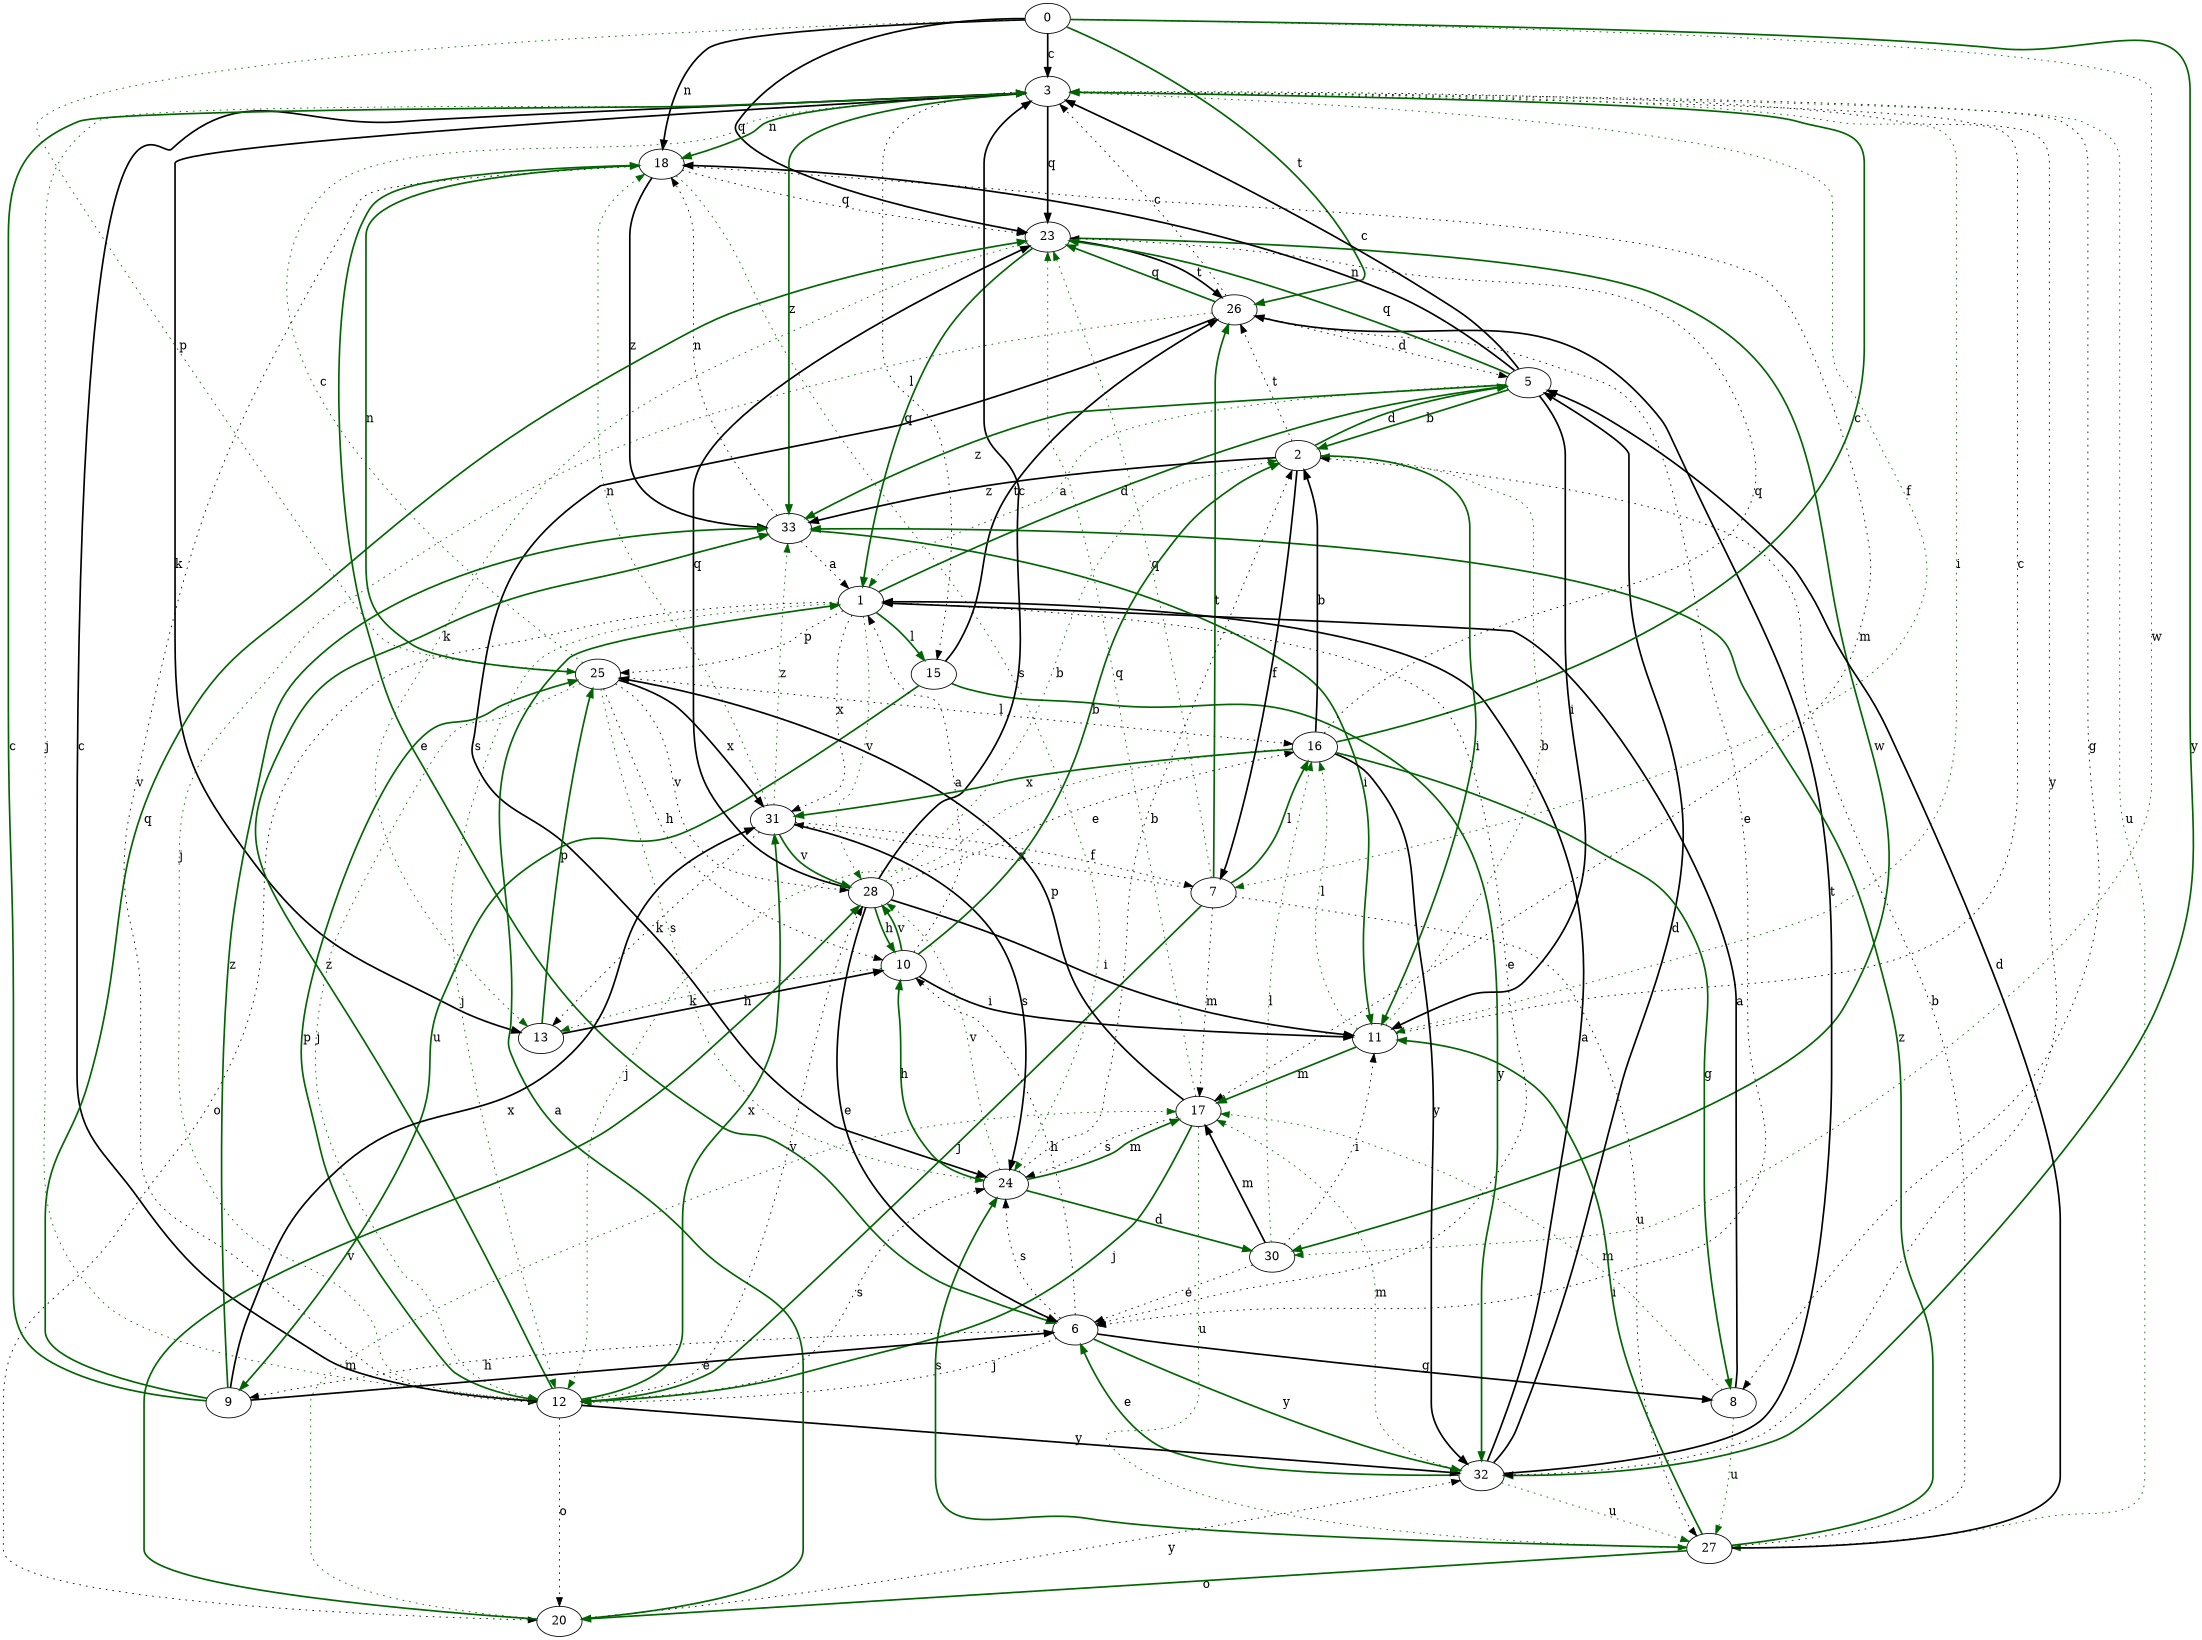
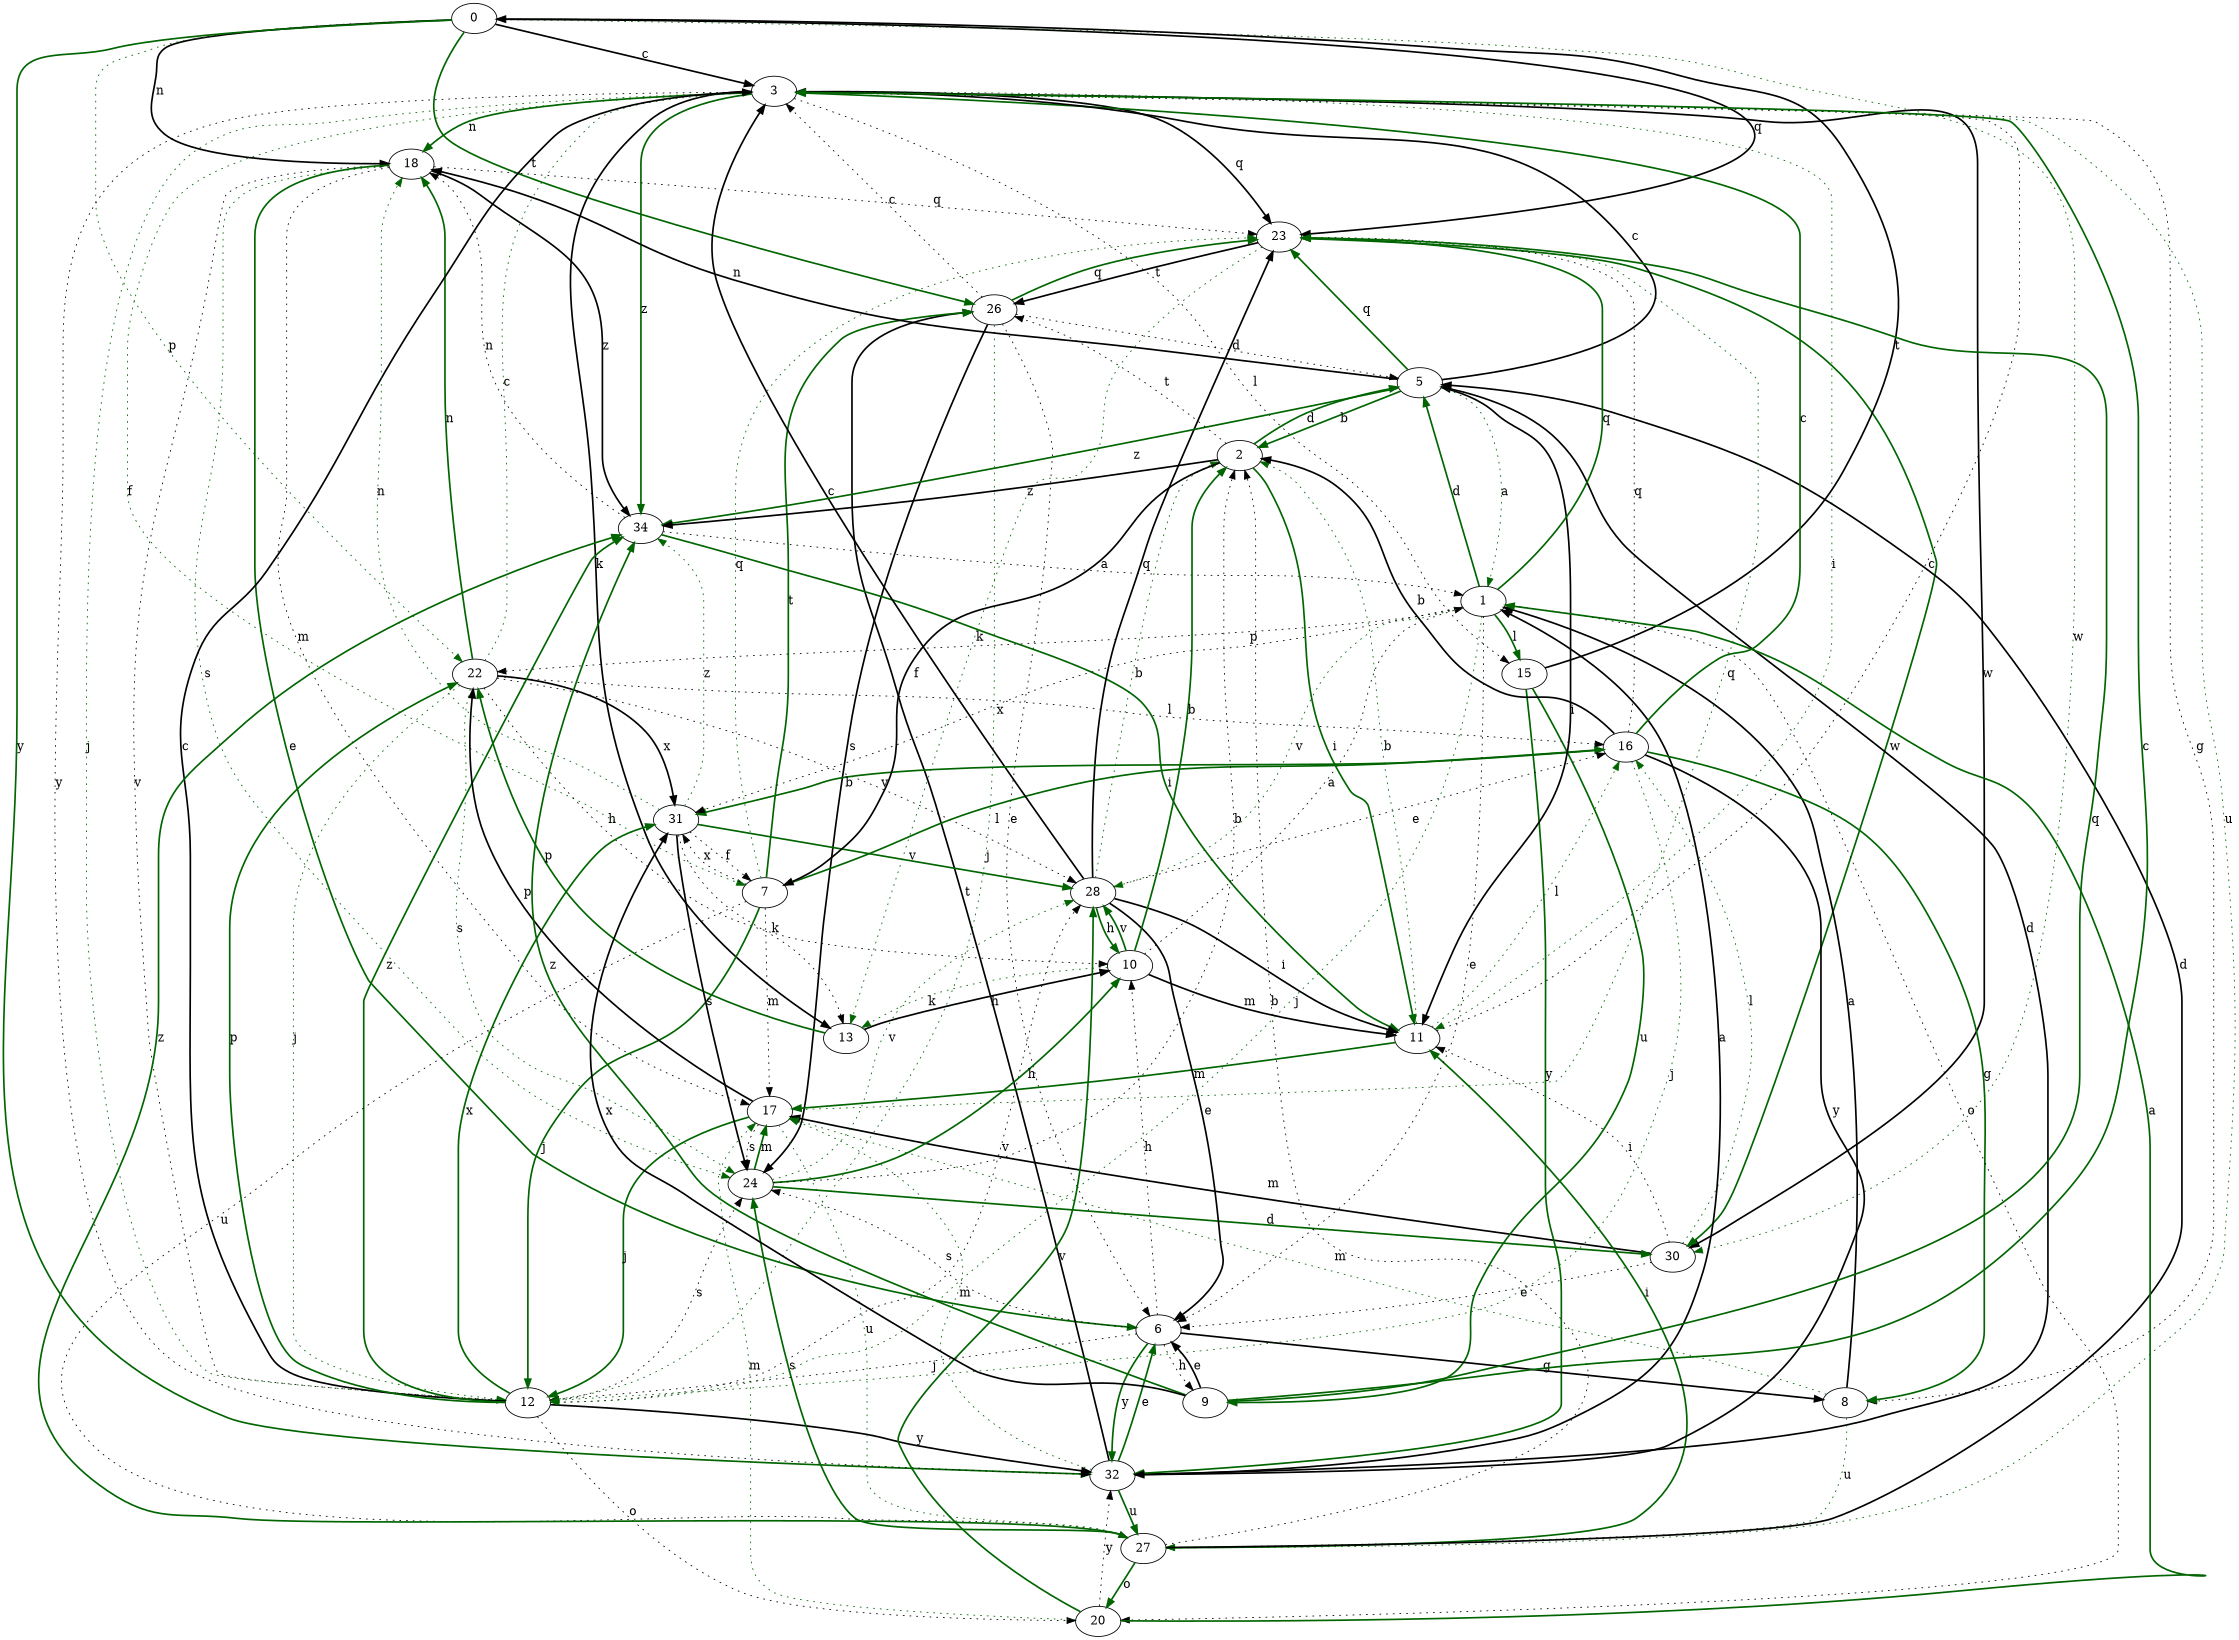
none -> (1978, 167)
(917, 385) -> (1602, 311)
(1034, 460) -> (1541, 53)
(789, 528) -> (641, 528)
(598, 674) -> (475, 674)
(1030, 783) -> (849, 783)
(990, 1002) -> (1250, 1002)
(1591, 1511) -> (1126, 1508)
